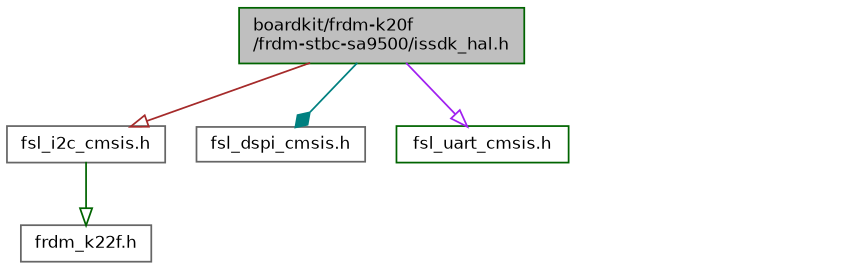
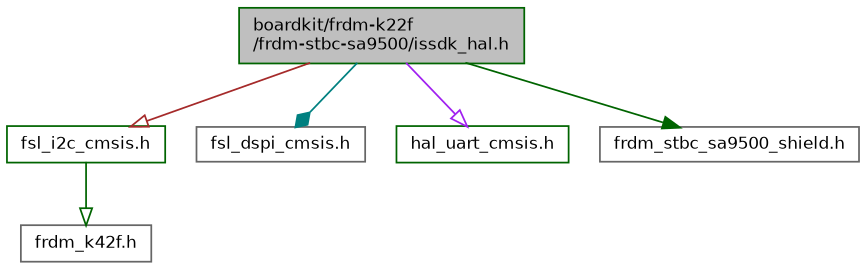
(382, 36) -> (382, 36)
(86, 144) -> (86, 144)
(483, 144) -> (483, 144)
none -> (729, 144)
(86, 243) -> (86, 243)
